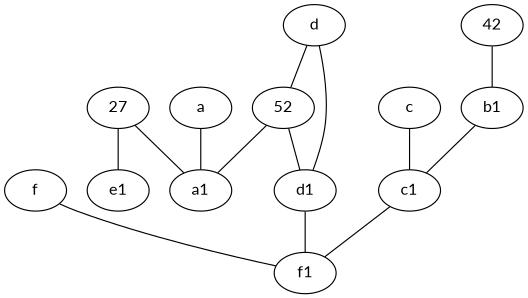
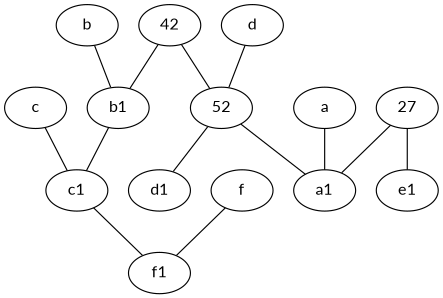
none -> (87, 25)
none -> (196, 67)
(326, 108) -> none
(305, 232) -> none
